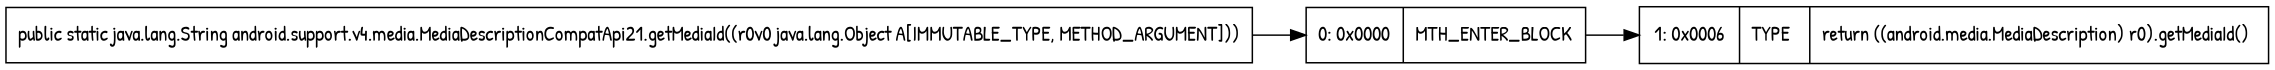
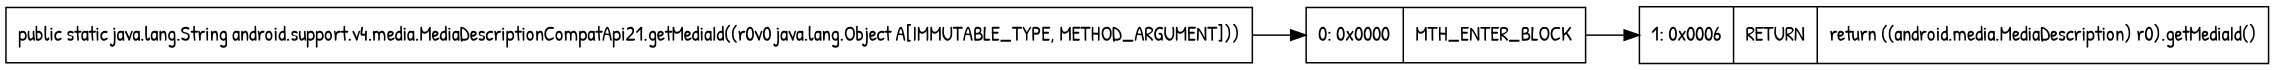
(1771, 34) -> (1775, 34)
